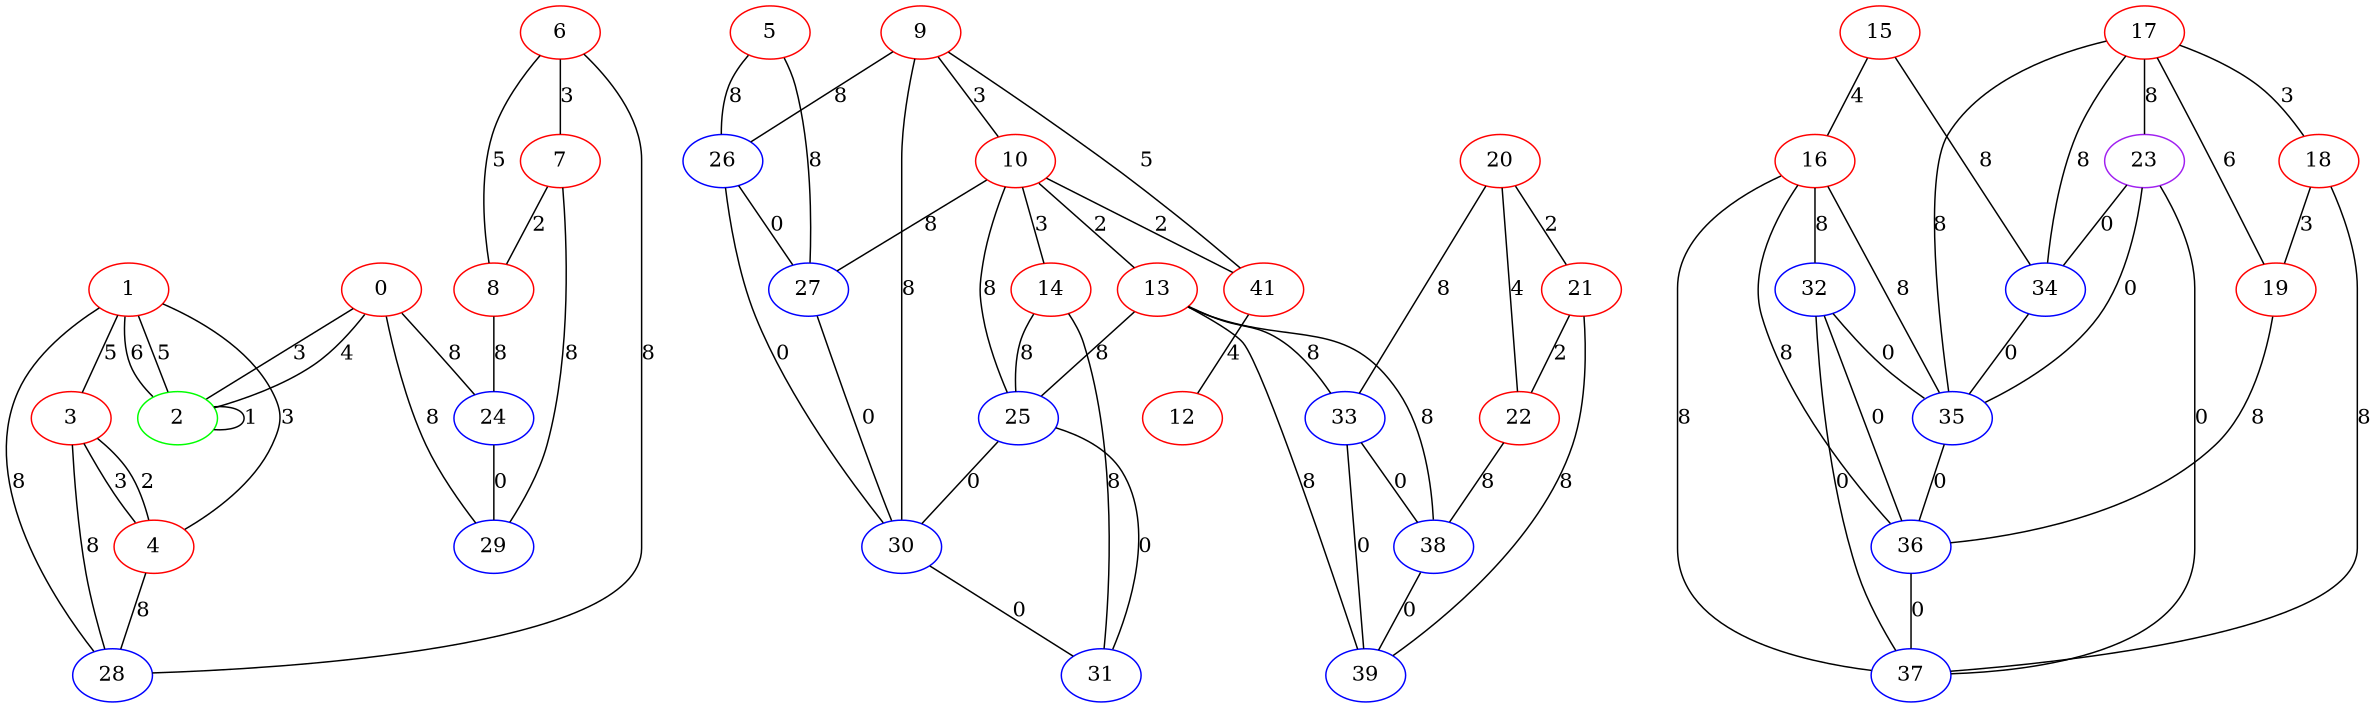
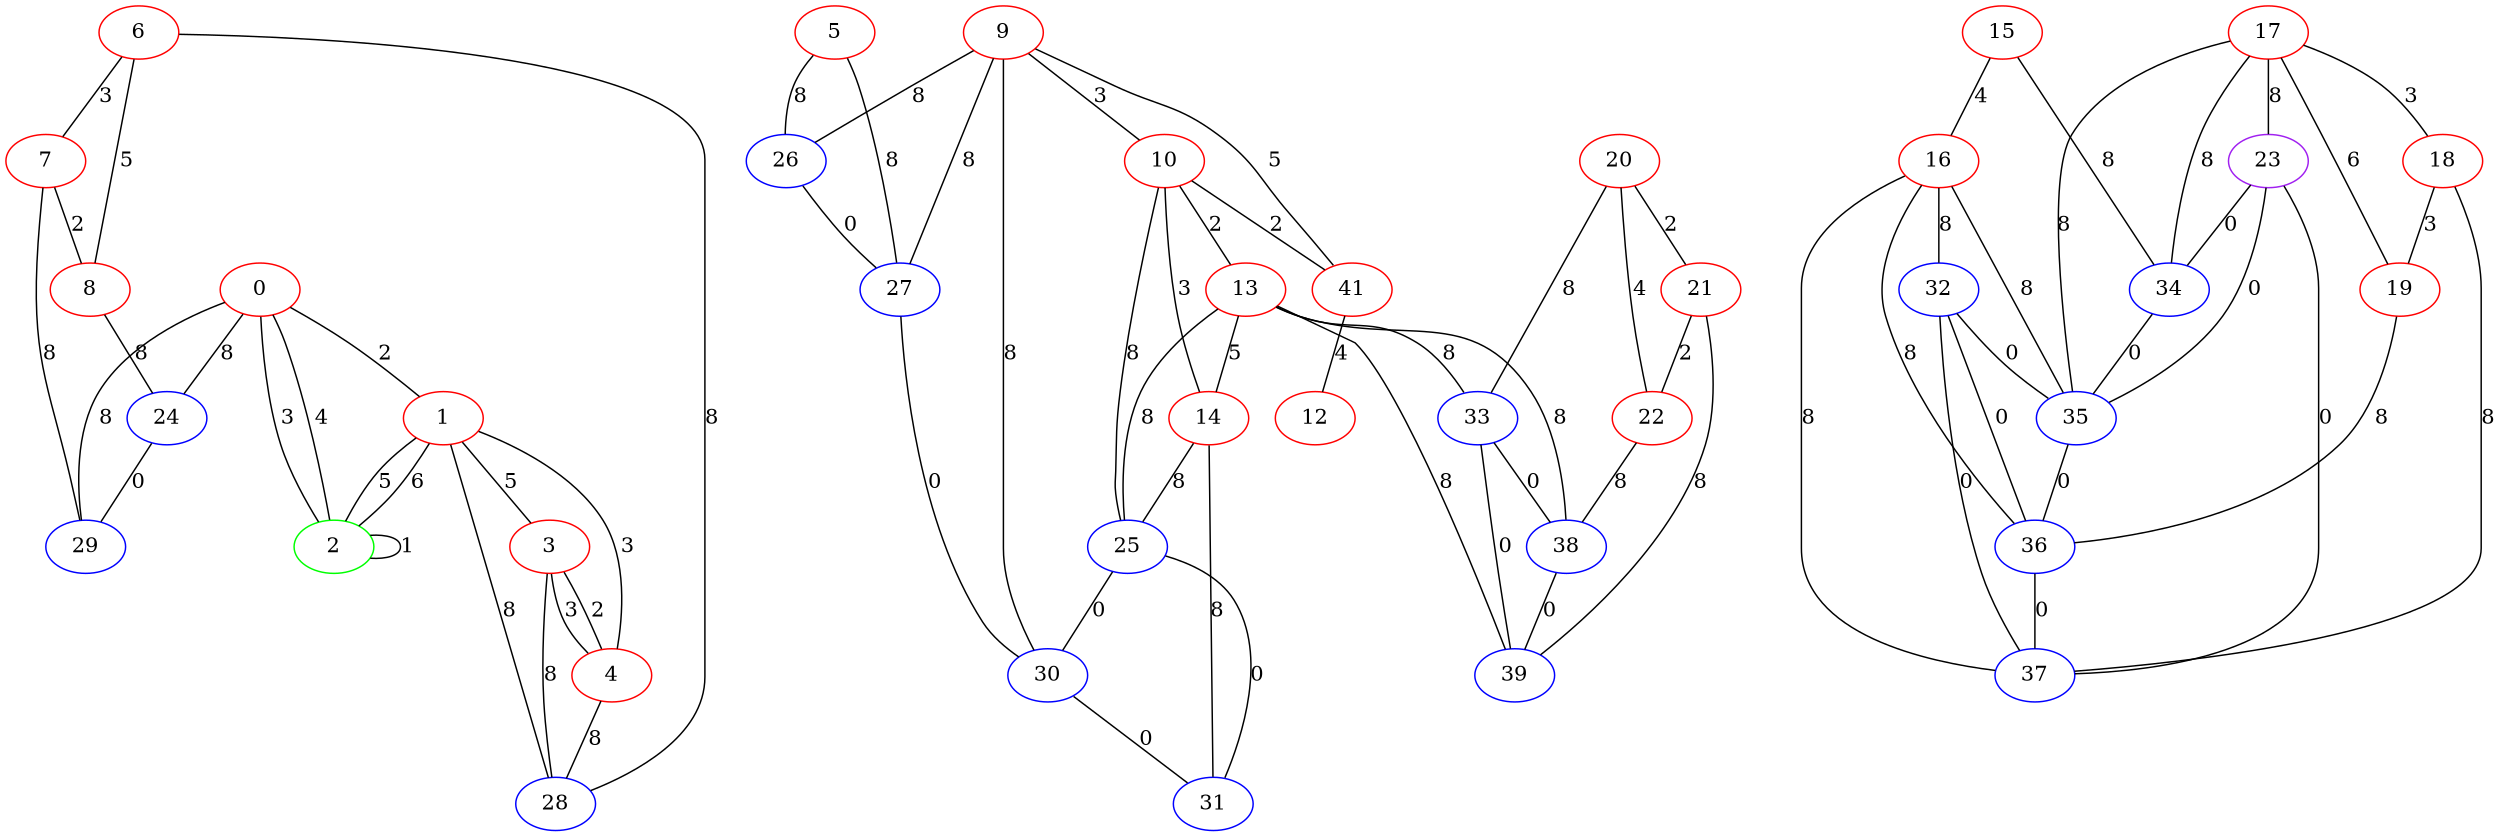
(912, 225) -> (952, 161)
none -> (357, 349)
none -> (1227, 354)
(779, 367) -> none
